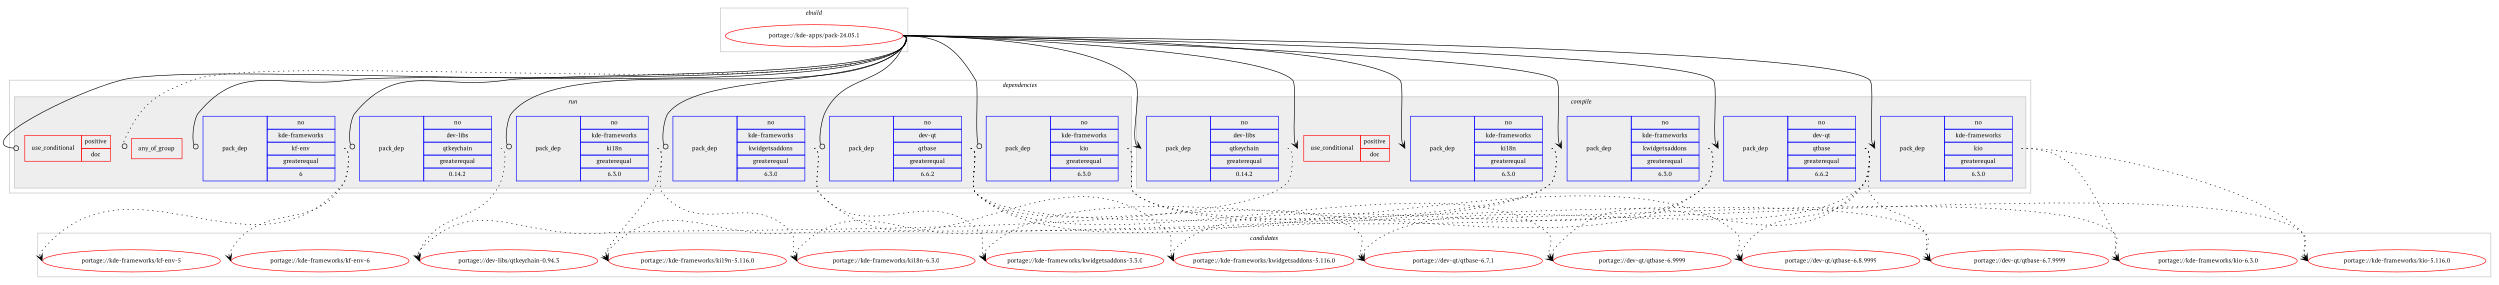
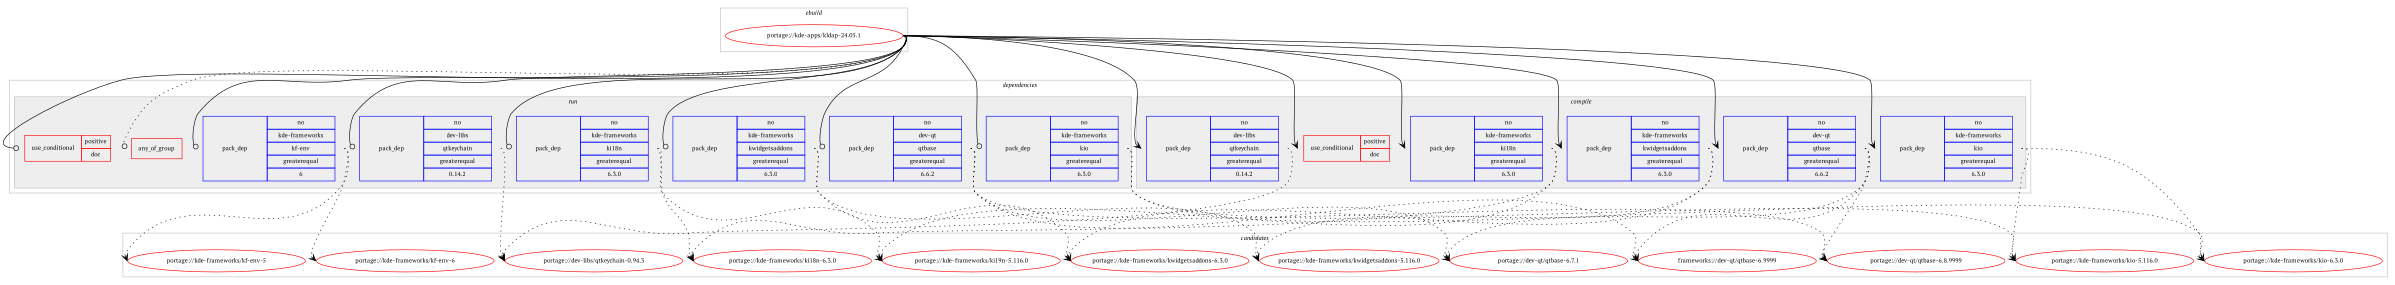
(814, 36) -> (814, 36)
(1075, 261) -> (1160, 261)
(1642, 261) -> (1727, 261)
(2020, 261) -> none
